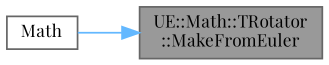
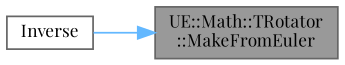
(42, 33) -> (50, 33)
